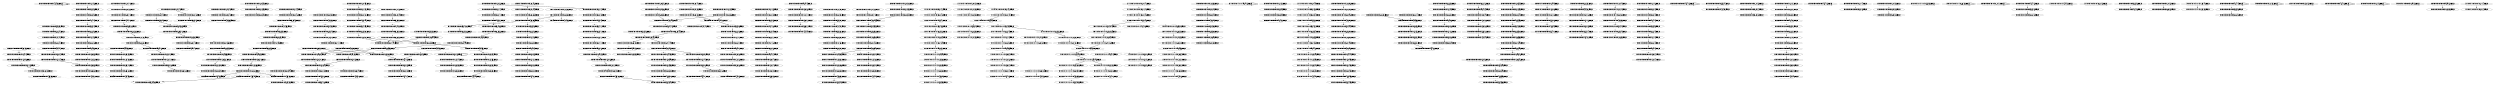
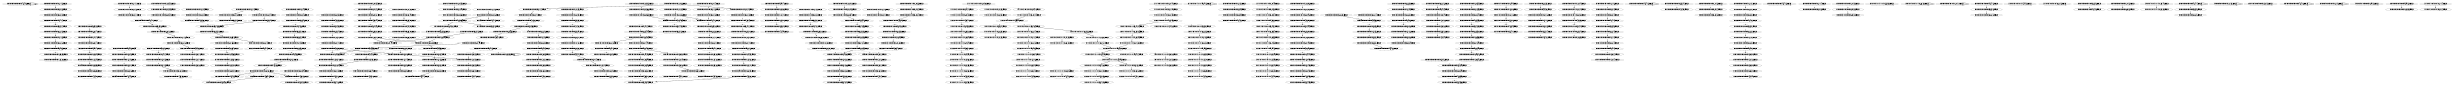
none -> (891, 49)
(179, 71) -> none
